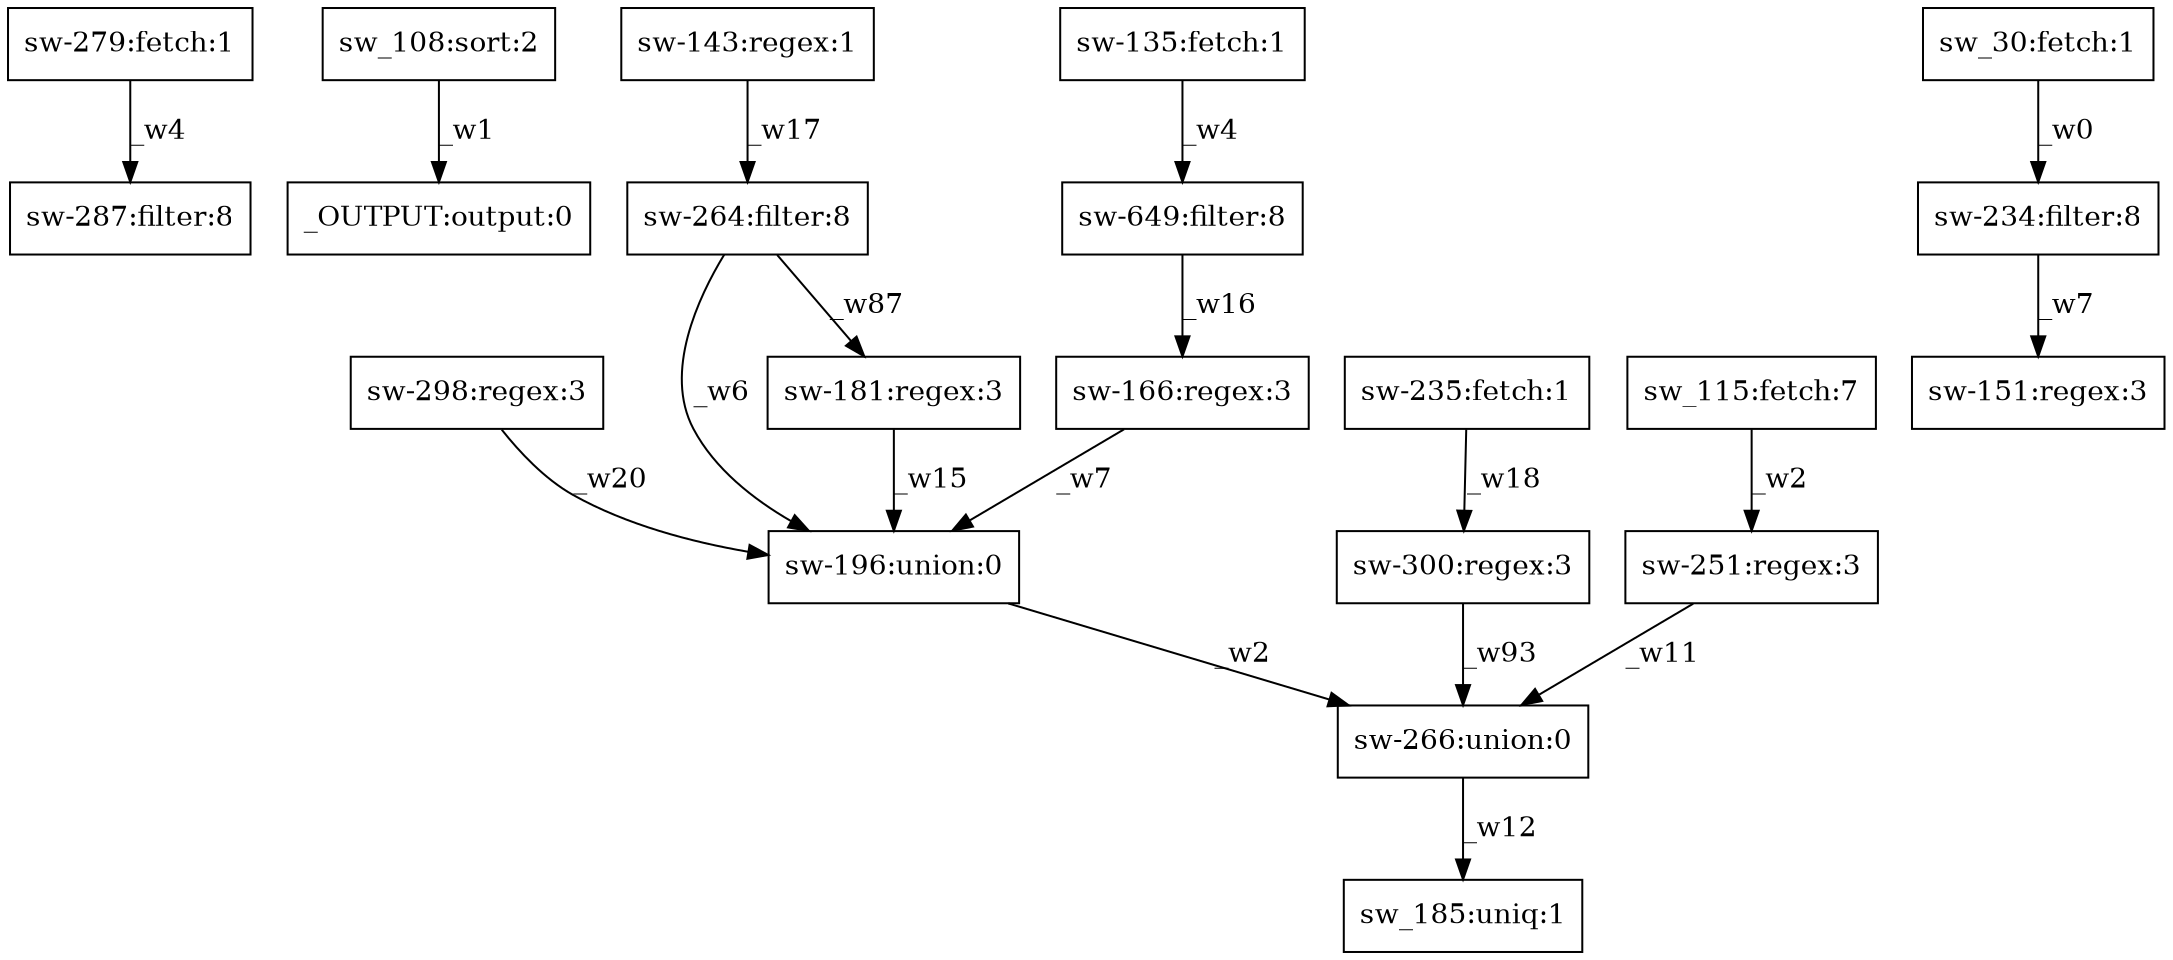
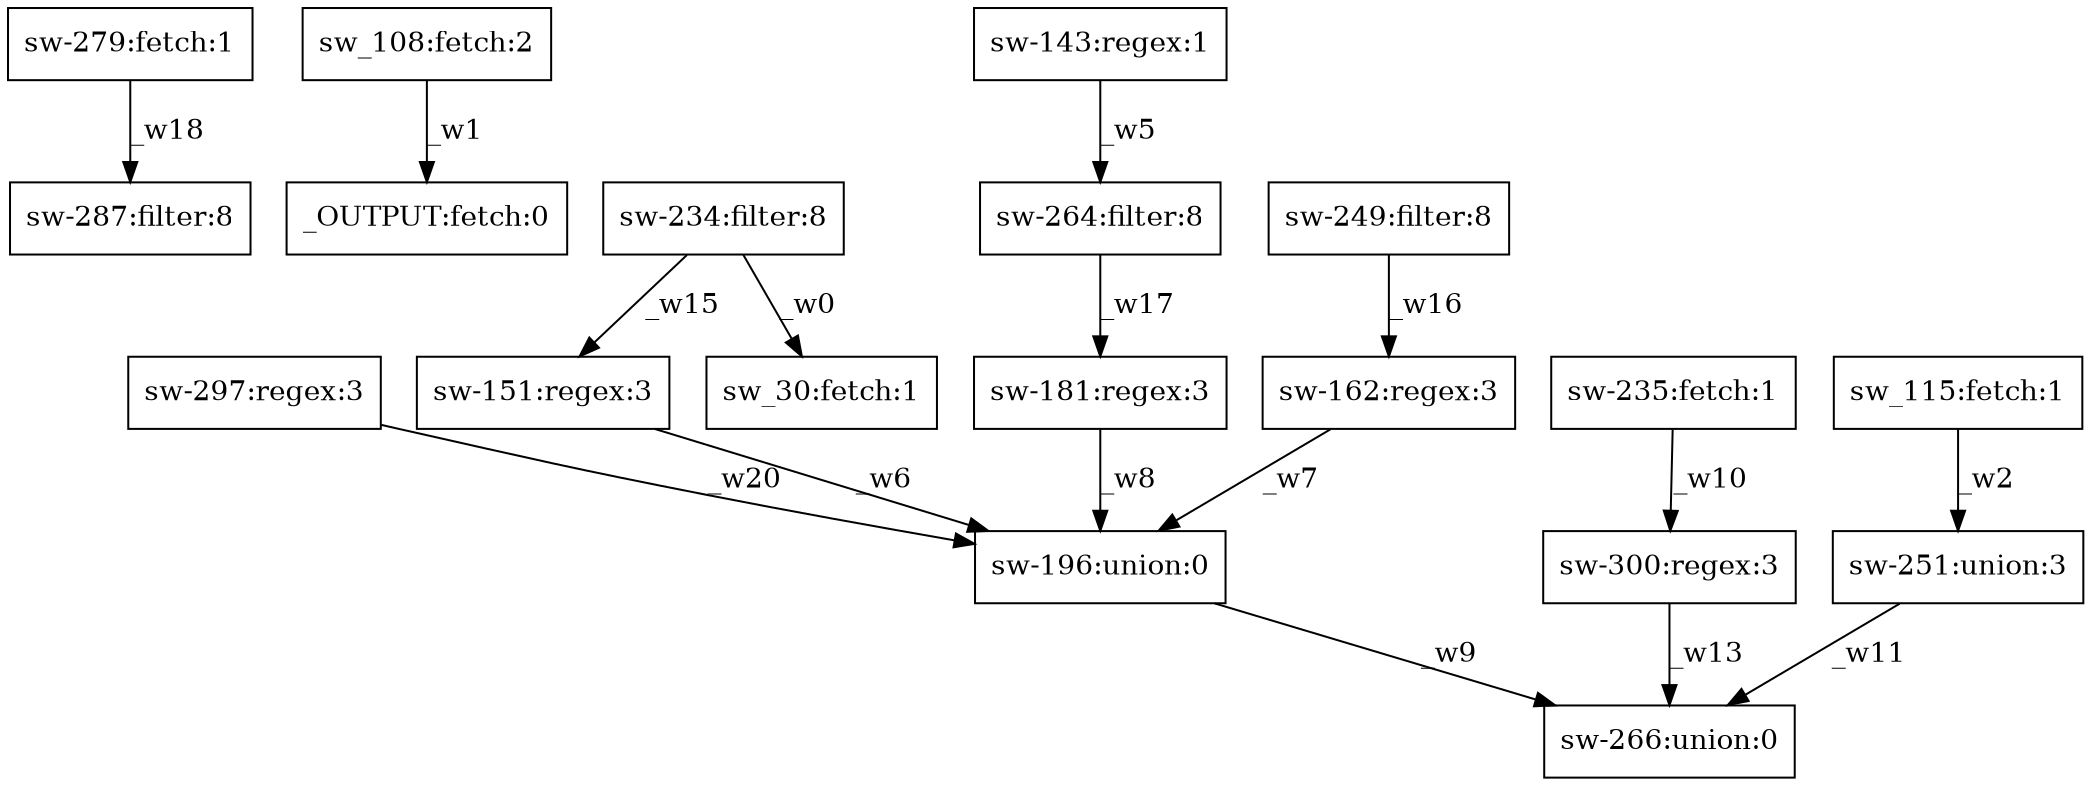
(439, 44) -> (427, 44)
(1182, 44) -> none
(2038, 121) -> (767, 297)
(158, 131) -> (167, 131)
(785, 131) -> (1128, 131)
(439, 218) -> (427, 218)
(1182, 218) -> (1389, 218)
(867, 306) -> (1137, 306)
(2066, 306) -> (682, 306)
(477, 393) -> (255, 393)
(1182, 393) -> (1389, 393)
(1752, 393) -> (1958, 393)
(685, 406) -> (812, 477)
(931, 480) -> (1128, 480)
(1504, 480) -> (1711, 480)
(1752, 567) -> (1958, 567)
(1243, 654) -> (1449, 654)
(1500, 654) -> (1707, 654)
(1463, 916) -> none
